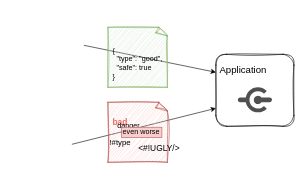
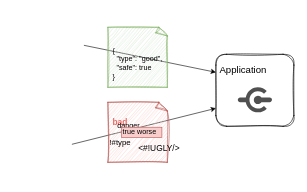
(142, 132) -> (142, 132)
